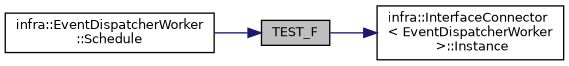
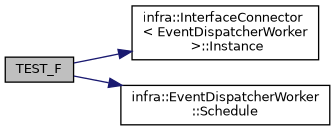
(231, 33) -> (91, 79)
